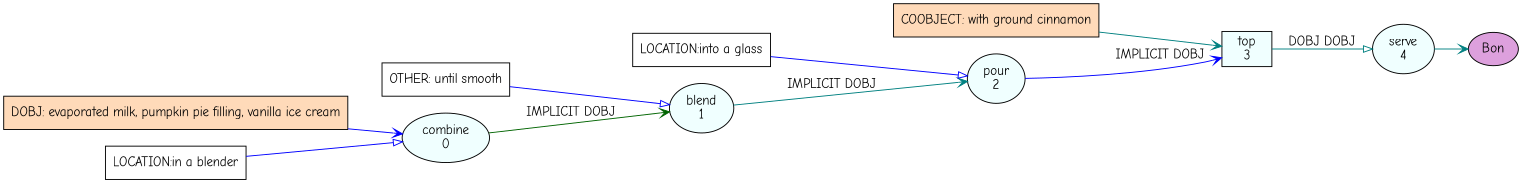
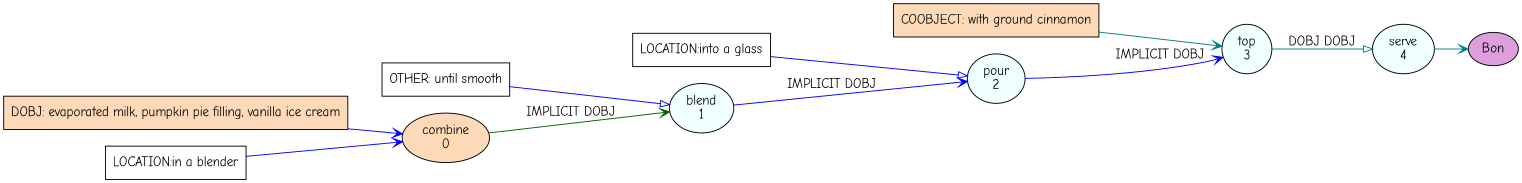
(1247, 49) -> (1247, 49)
(846, 94) -> (846, 94)
(446, 138) -> (446, 138)
(320, 149) -> (320, 149)
